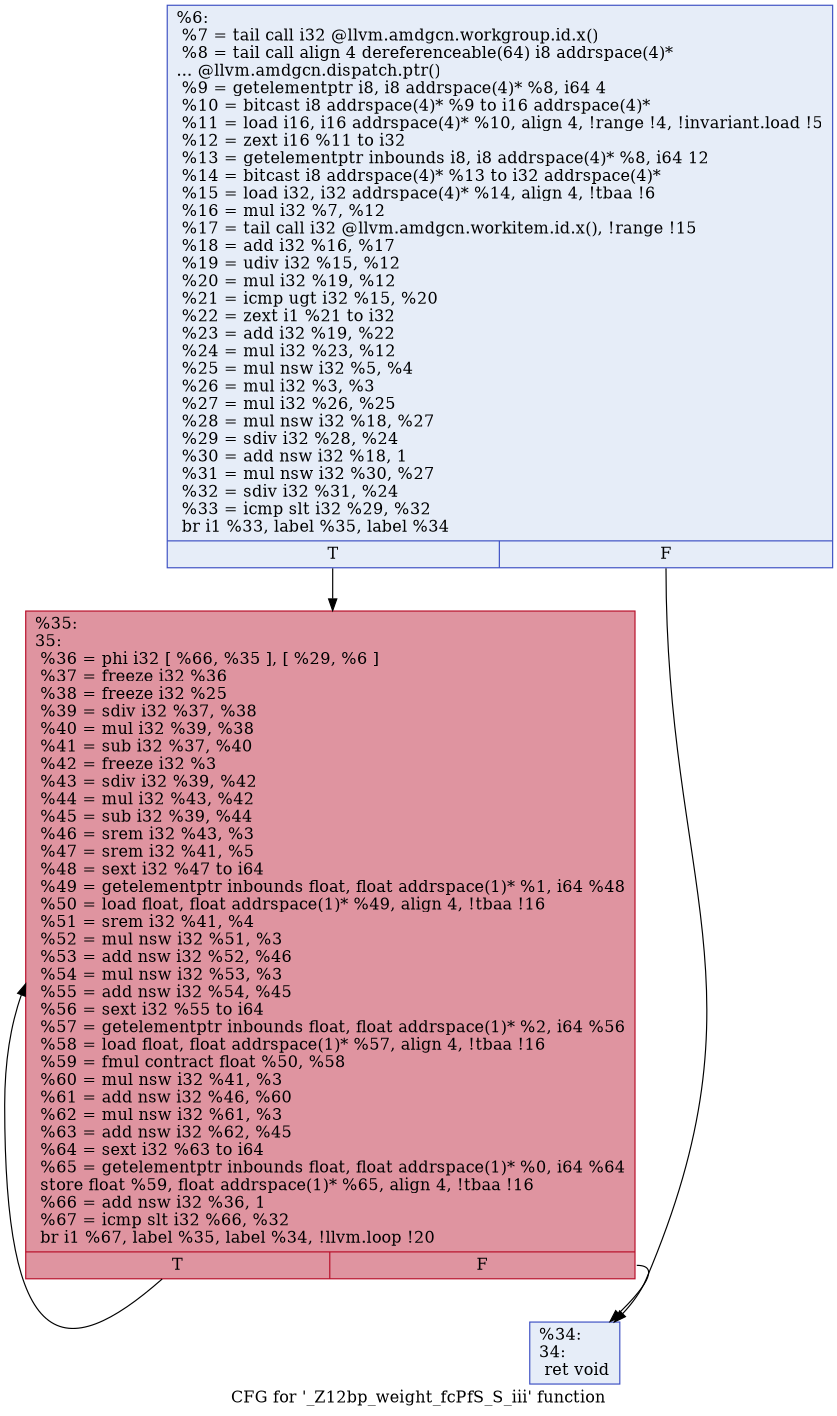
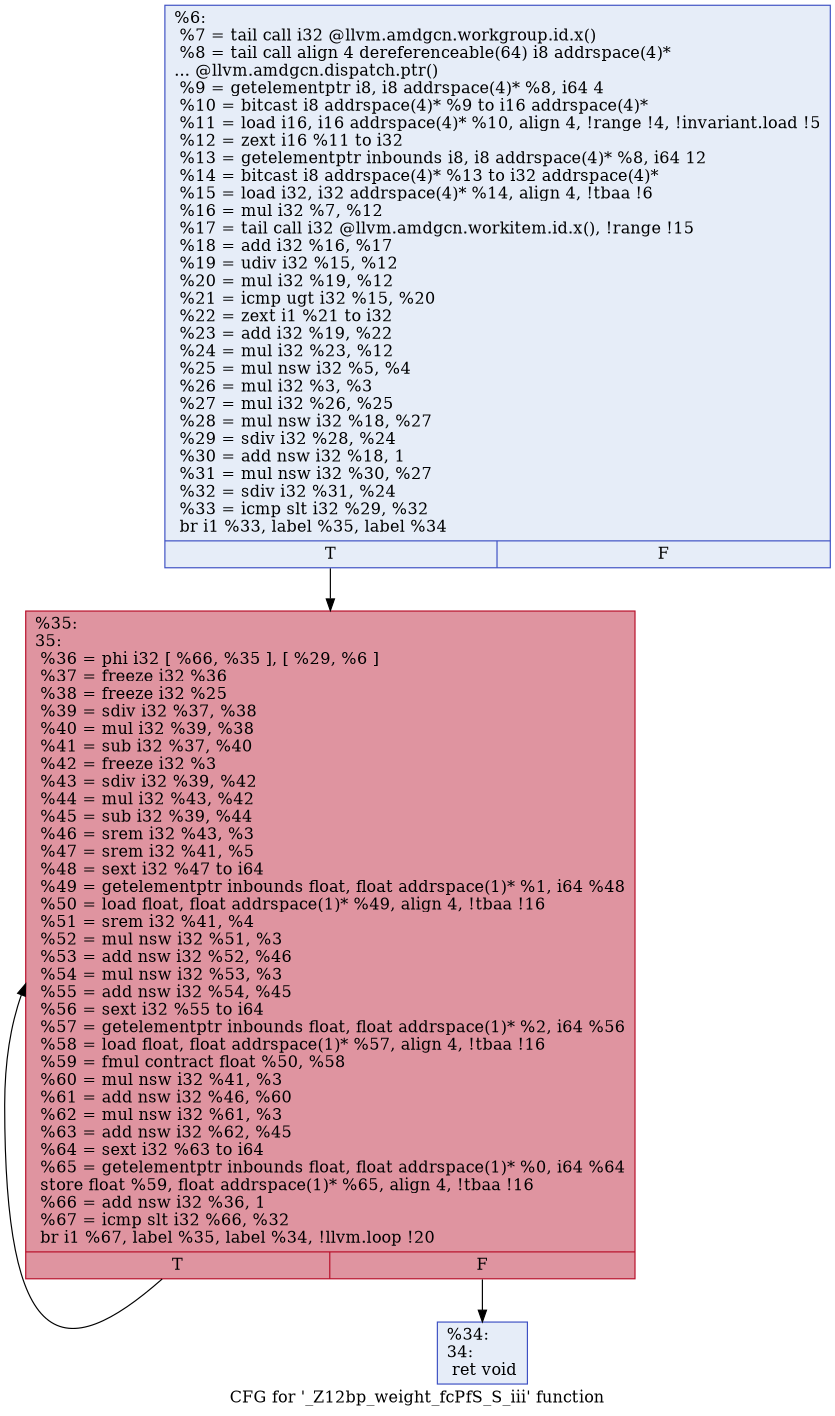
(703, 948) -> none
